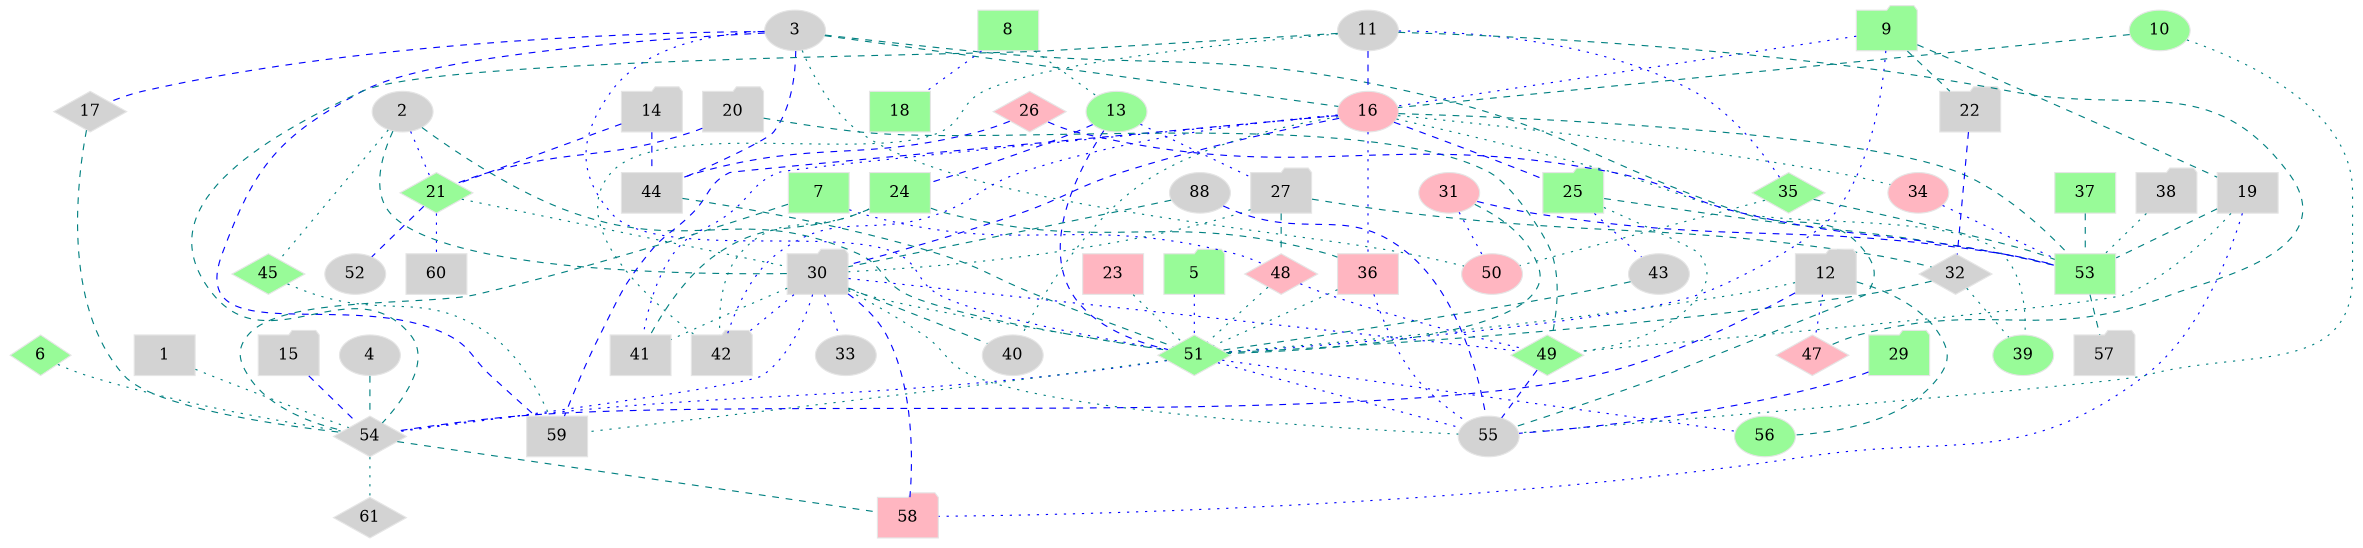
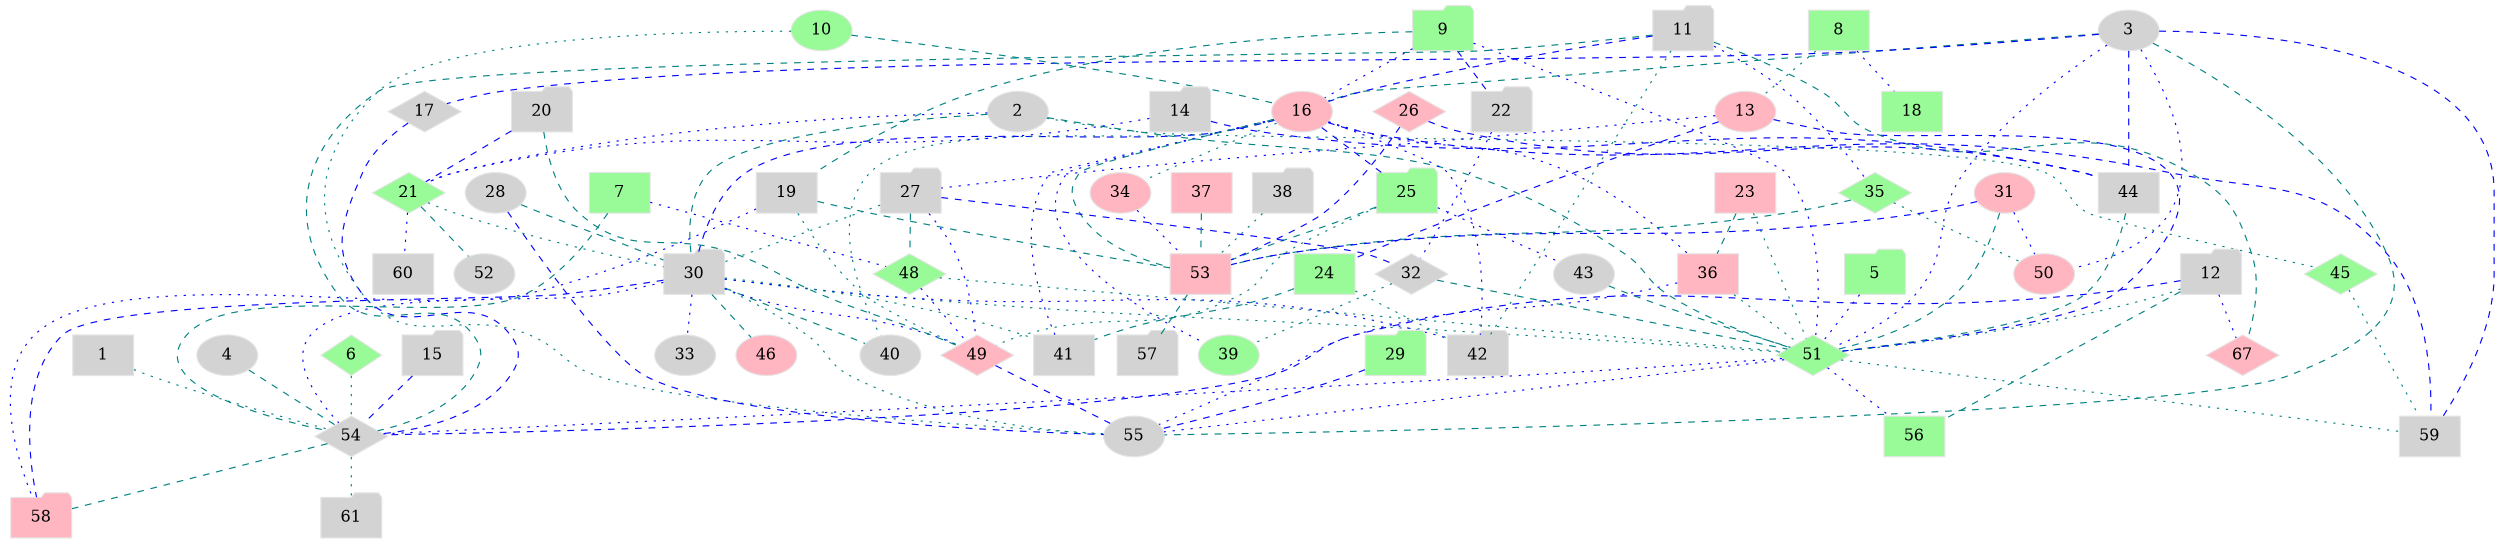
(1368, 30) -> (1683, 30)
(1928, 70) -> (1475, 74)
(1116, 112) -> (1745, 112)
(539, 154) -> (750, 140)
(1200, 193) -> (496, 193)
(1963, 193) -> (1455, 199)
(2085, 193) -> (1202, 193)
(1089, 205) -> (2181, 156)
(1845, 222) -> (1061, 187)
(1591, 229) -> (1168, 225)
(398, 232) -> (445, 232)
(1196, 233) -> (1724, 239)
none -> (962, 271)
(1281, 274) -> (910, 274)
(2085, 274) -> (1201, 274)
none -> (766, 355)
(1547, 355) -> (977, 355)
(1812, 355) -> (2243, 355)
(115, 363) -> (473, 313)
(1765, 436) -> (1914, 436)
(370, 518) -> (351, 518)
